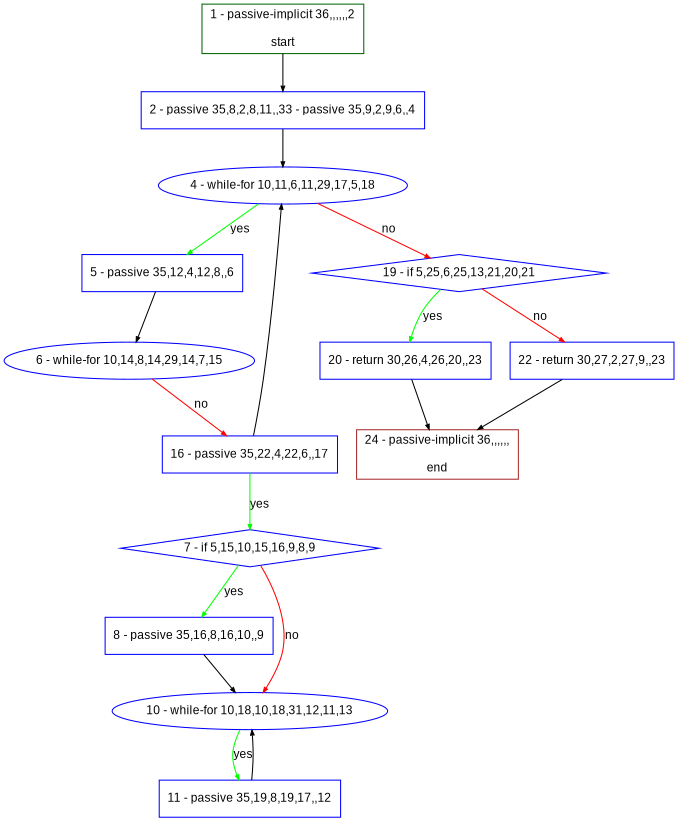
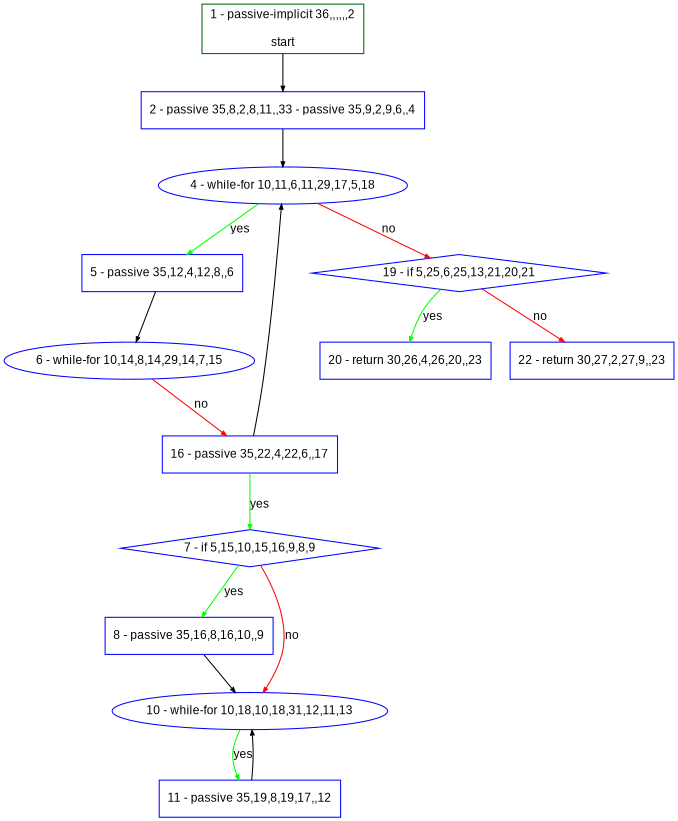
(437, 454) -> none
